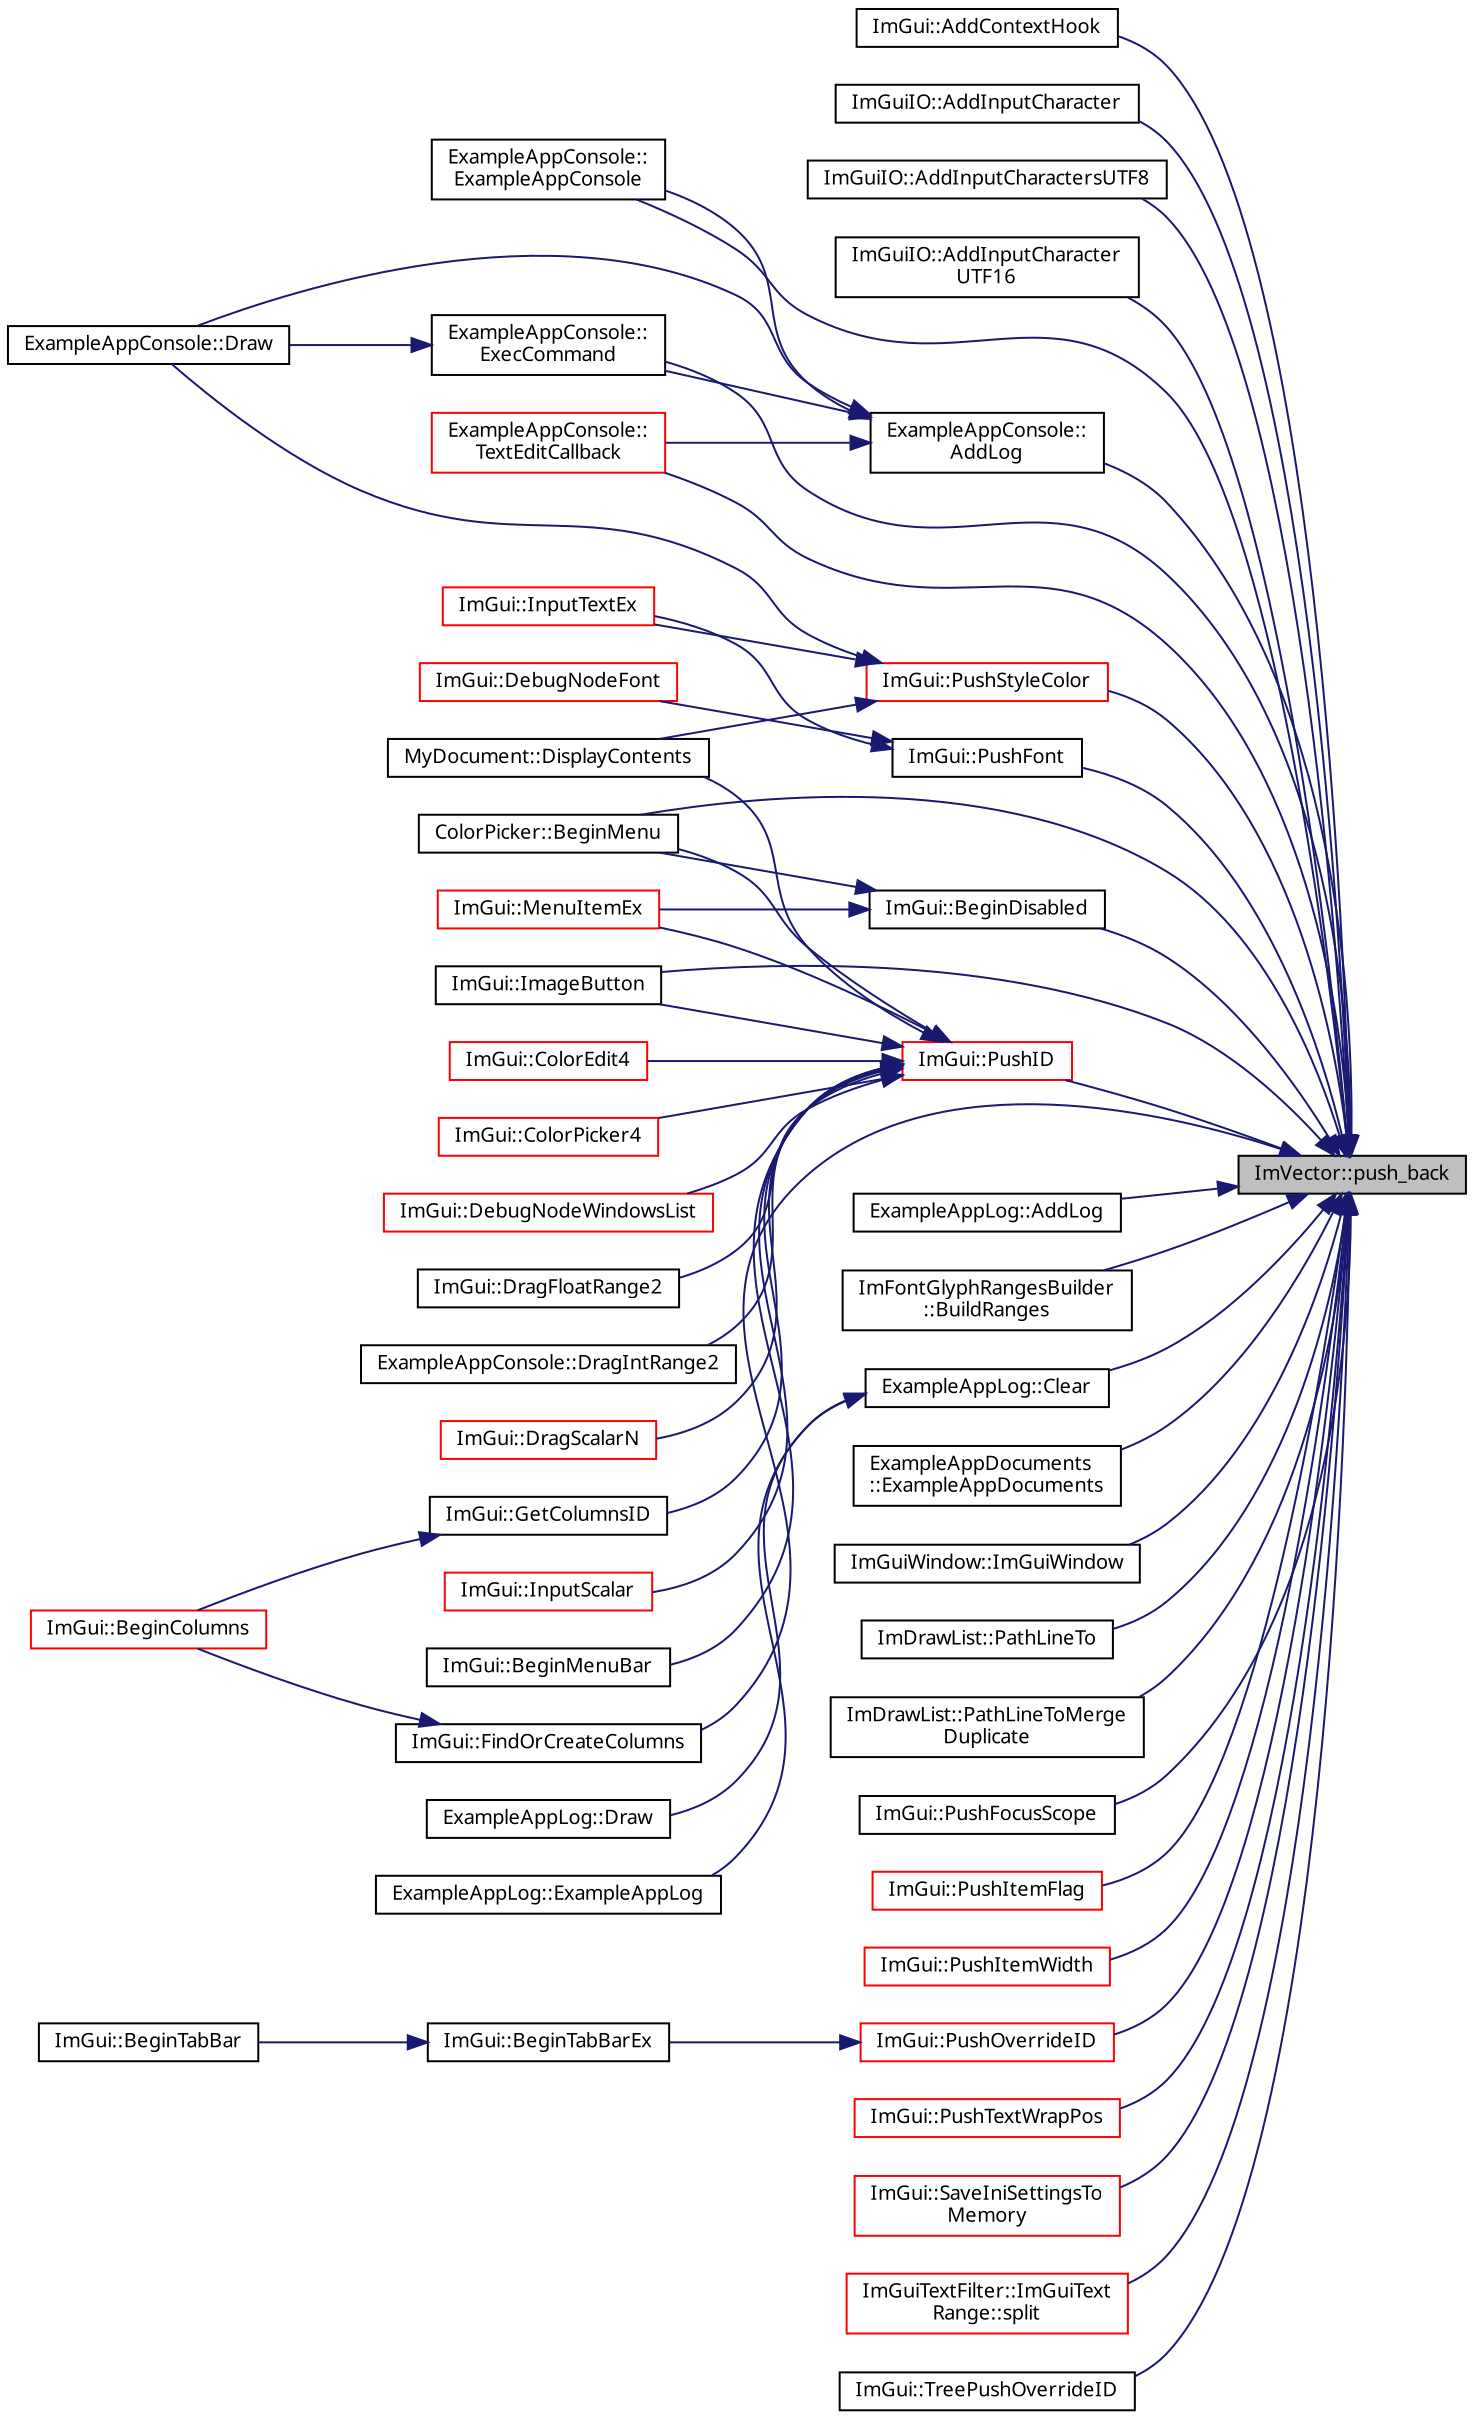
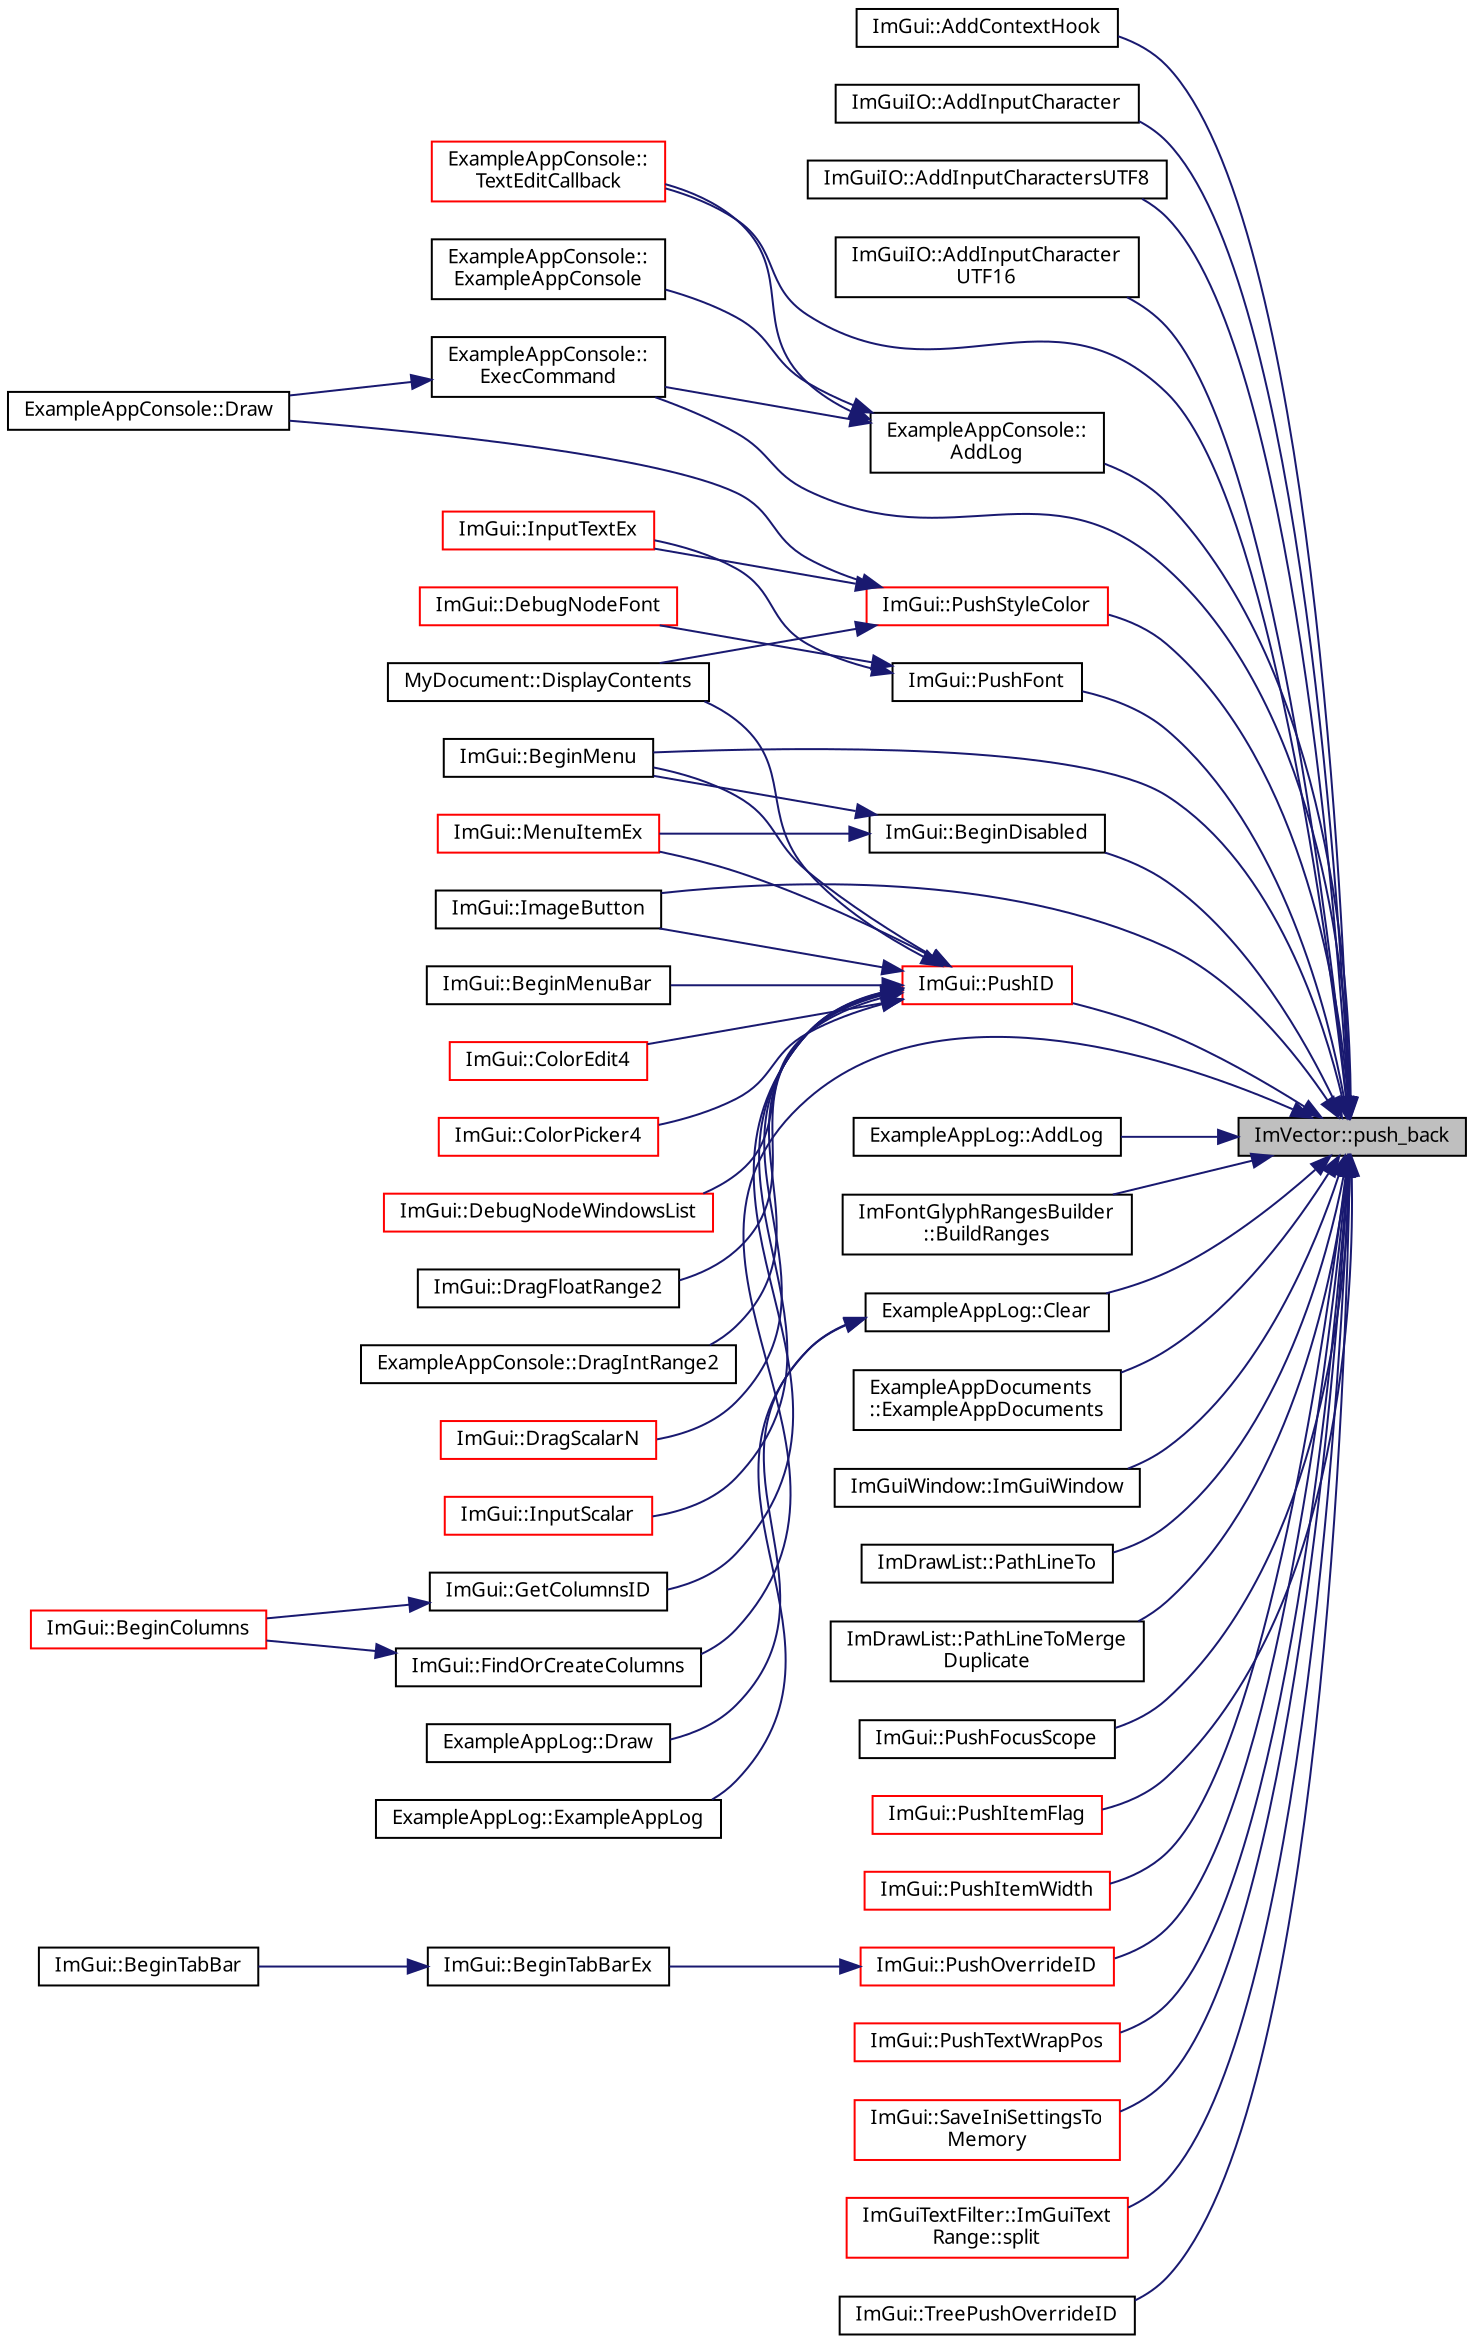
(547, 257) -> none
(1214, 471) -> none
(548, 834) -> (548, 758)
